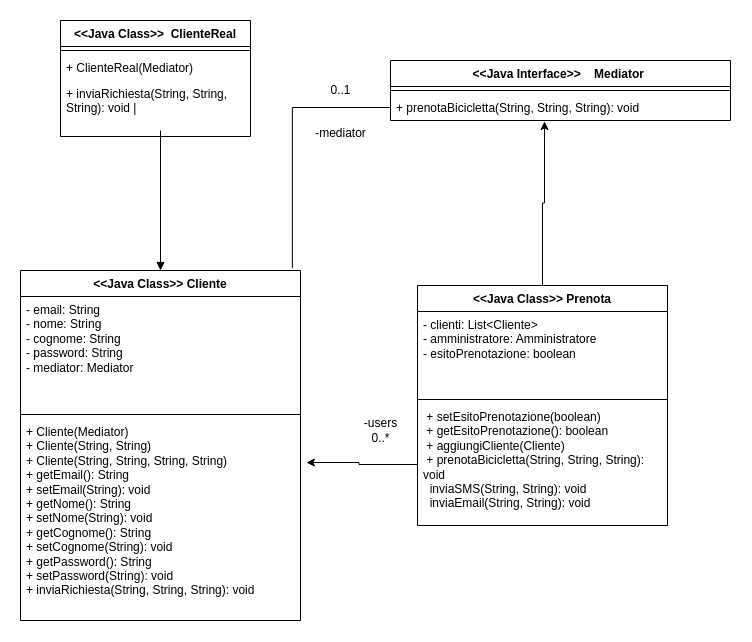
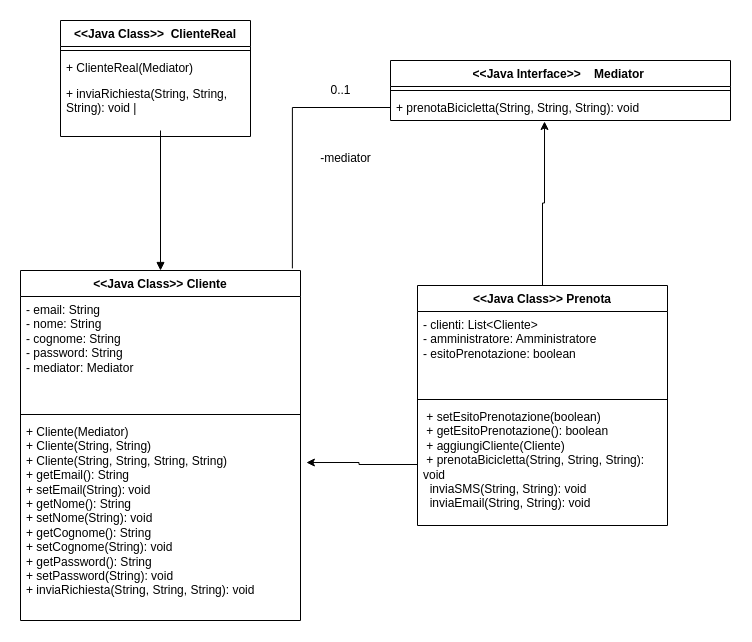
(341, 134) -> (346, 159)
(381, 431) -> none
